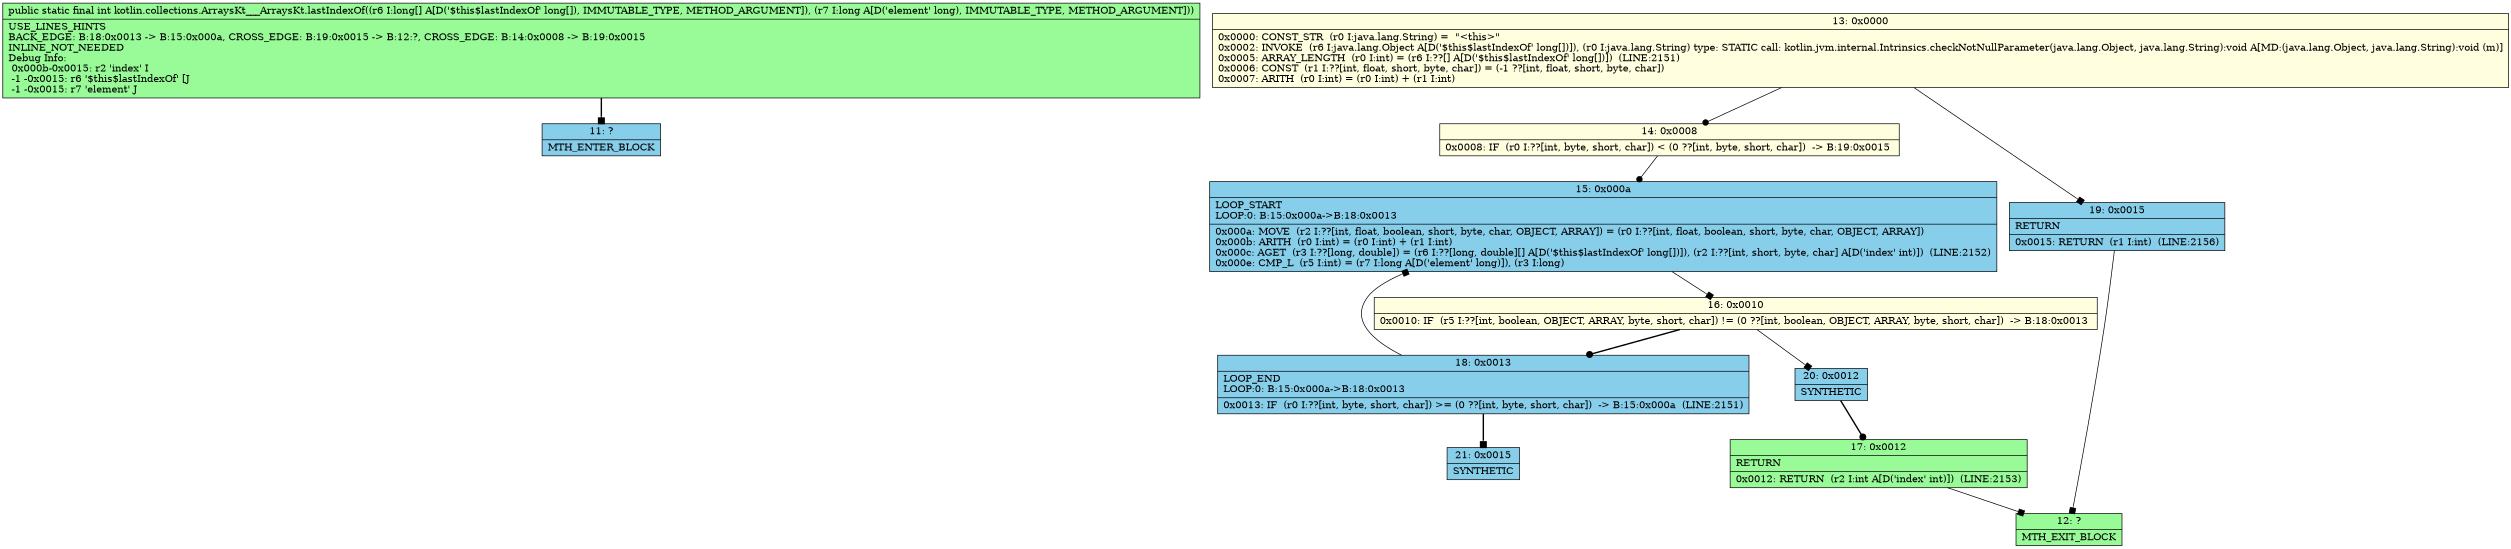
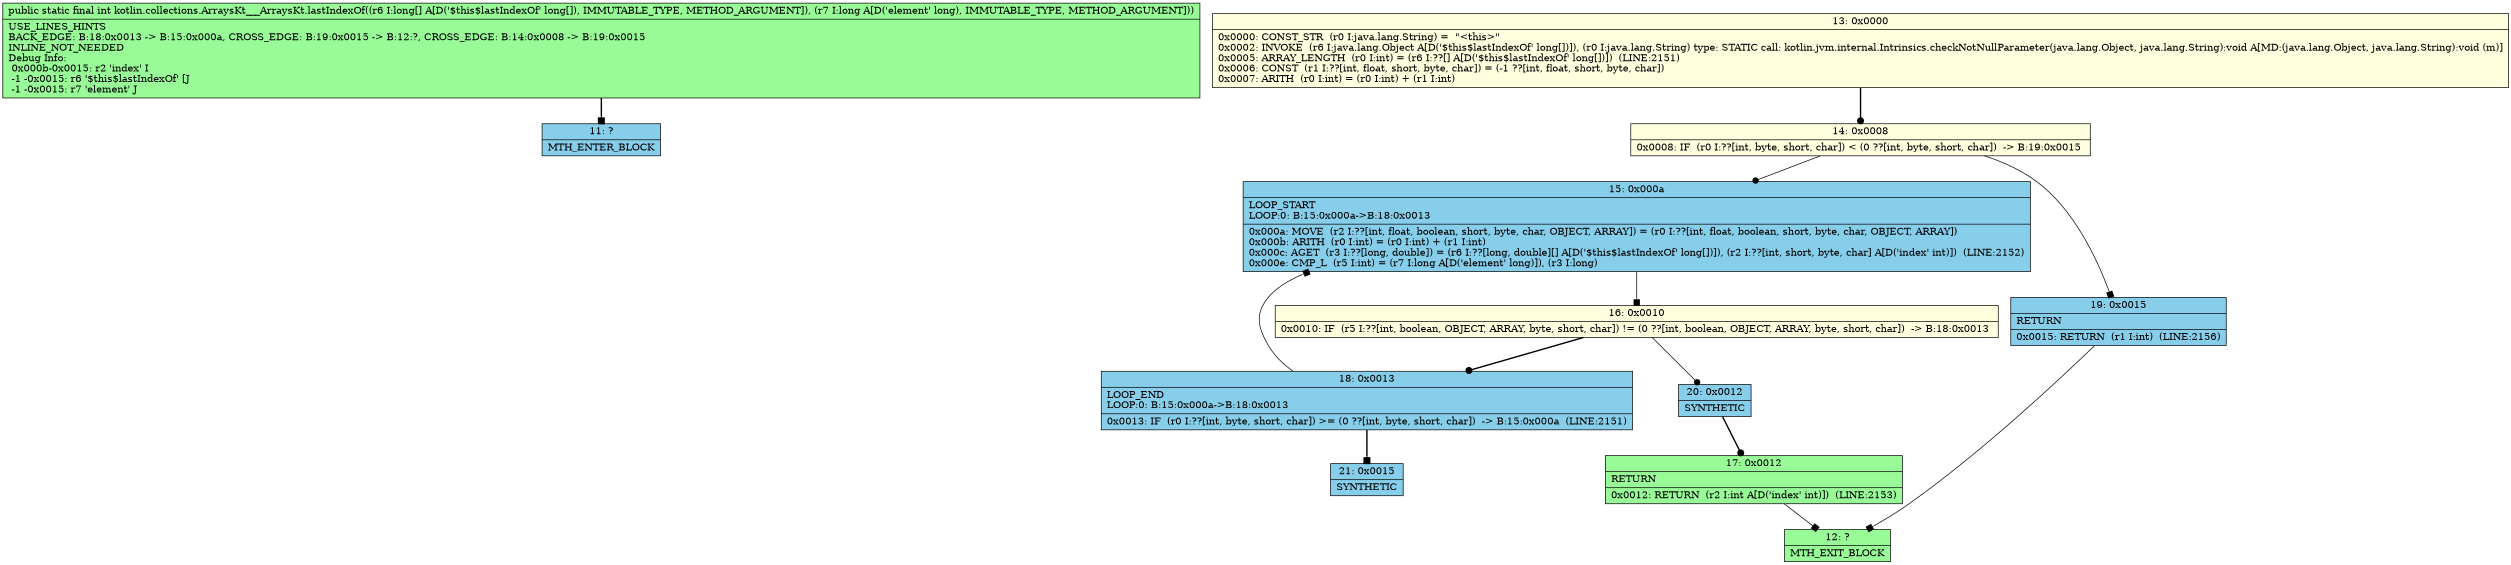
(1745, 104) -> (1861, 103)
(1995, 143) -> (2063, 207)
(1781, 347) -> (1674, 359)
